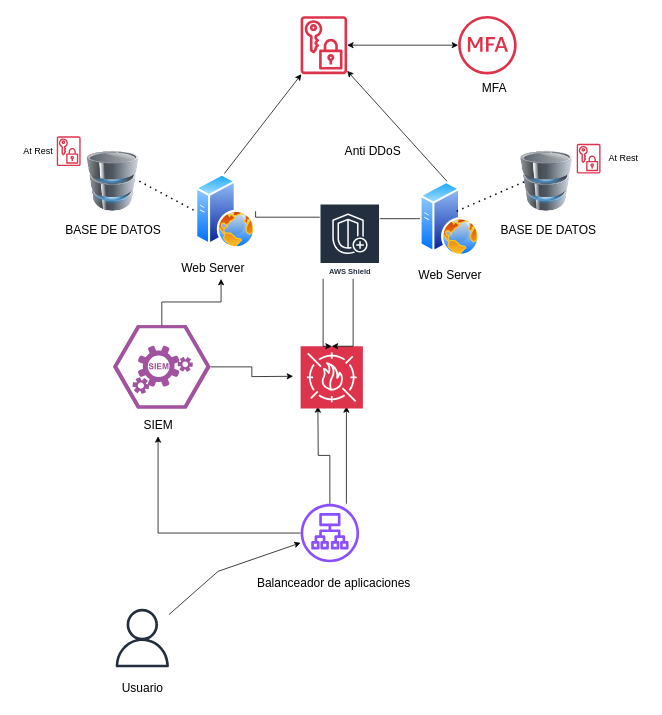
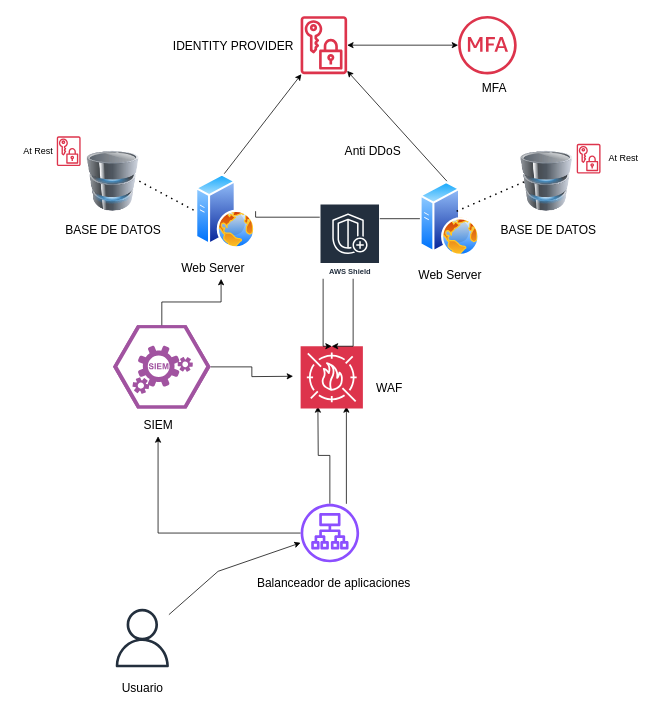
none -> (233, 45)
none -> (389, 387)
